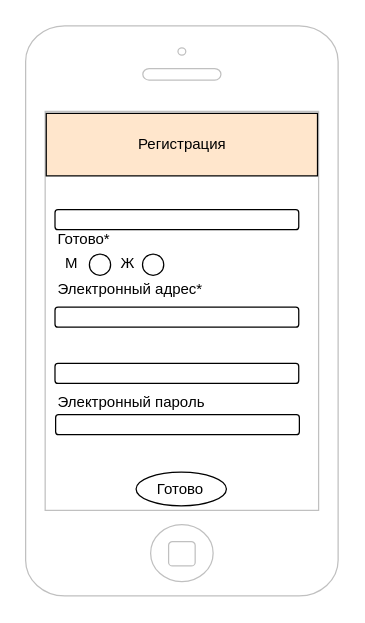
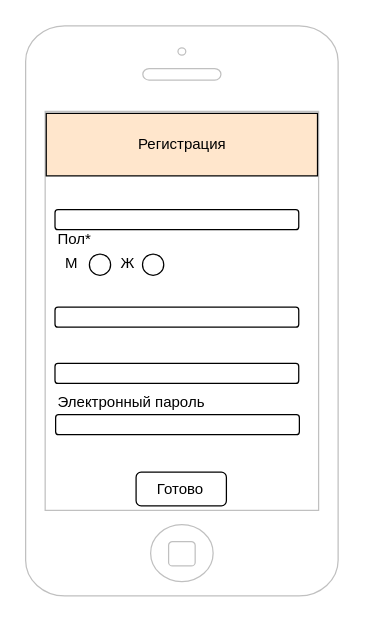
(88, 239) -> (75, 239)
(152, 289) -> none
(181, 489) -> (181, 489)
